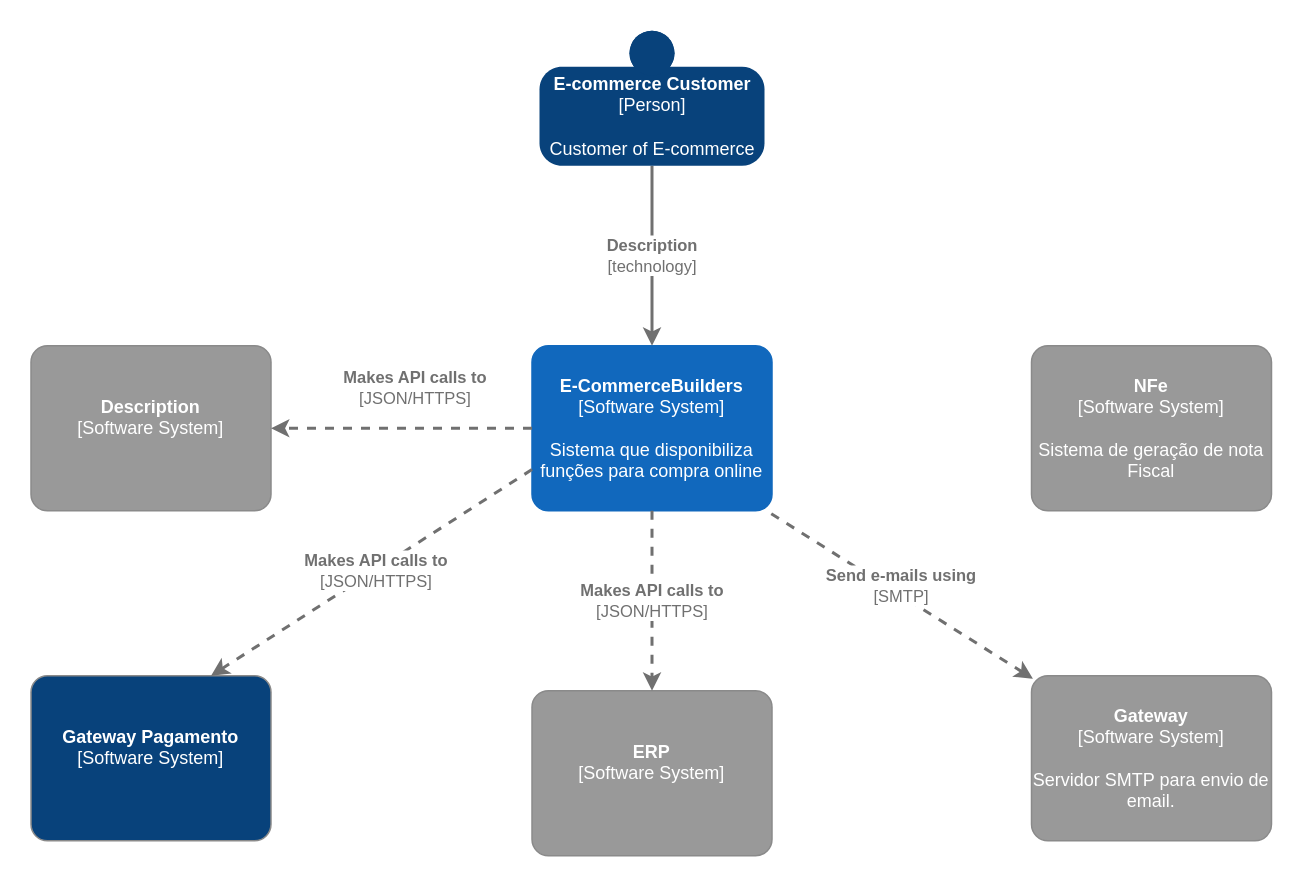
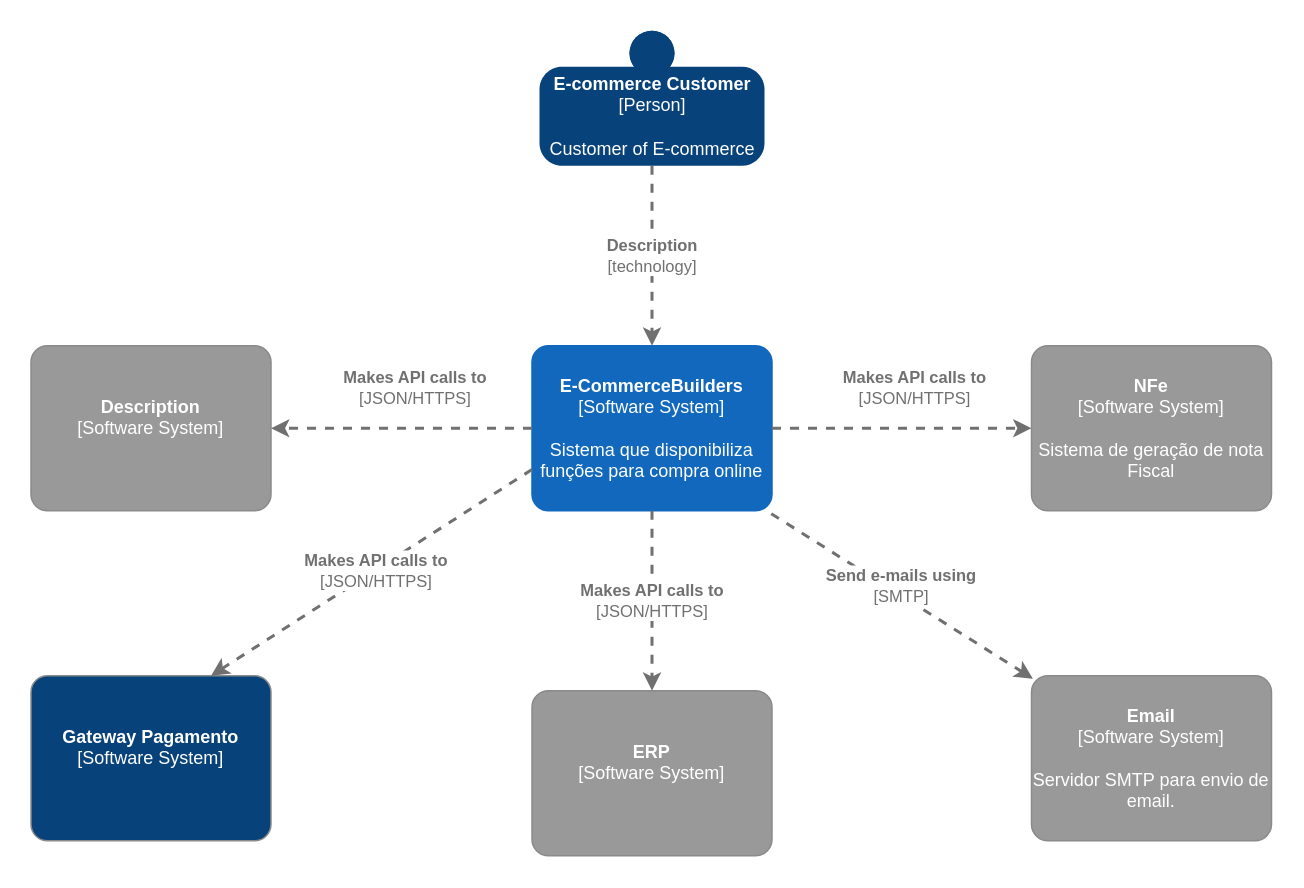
(652, 203) -> (652, 203)
none -> (896, 428)
(1151, 758) -> (1151, 758)
